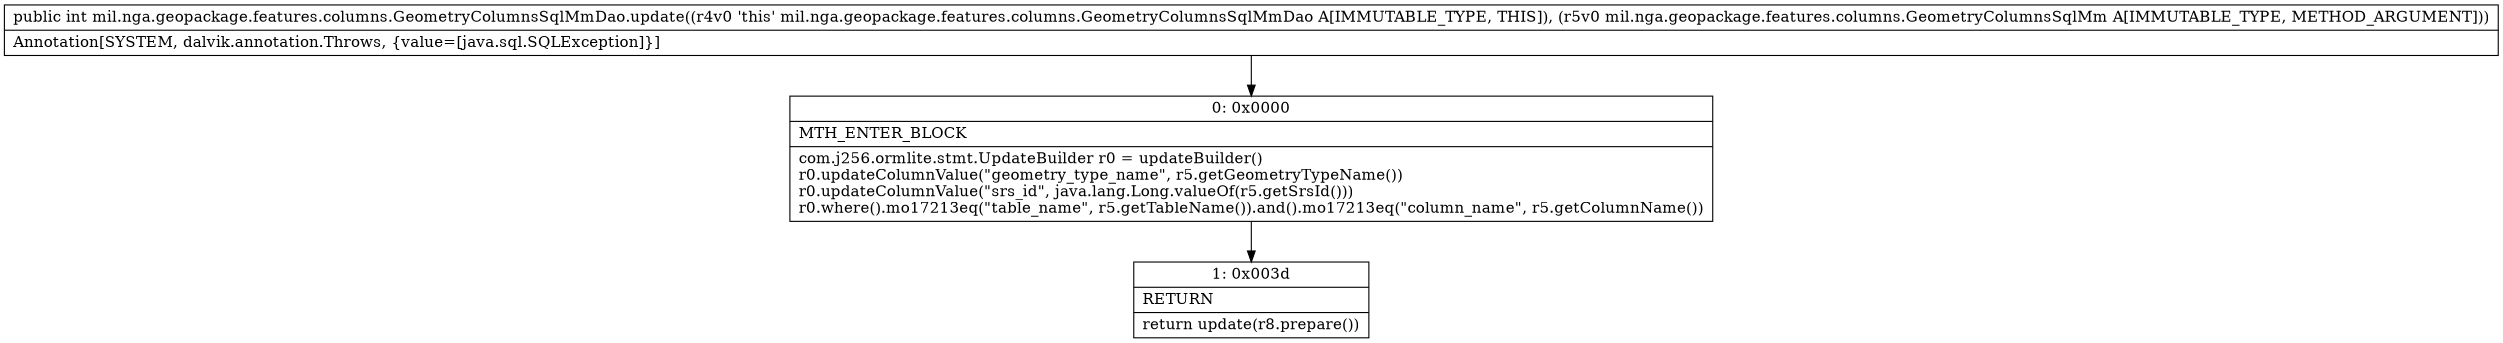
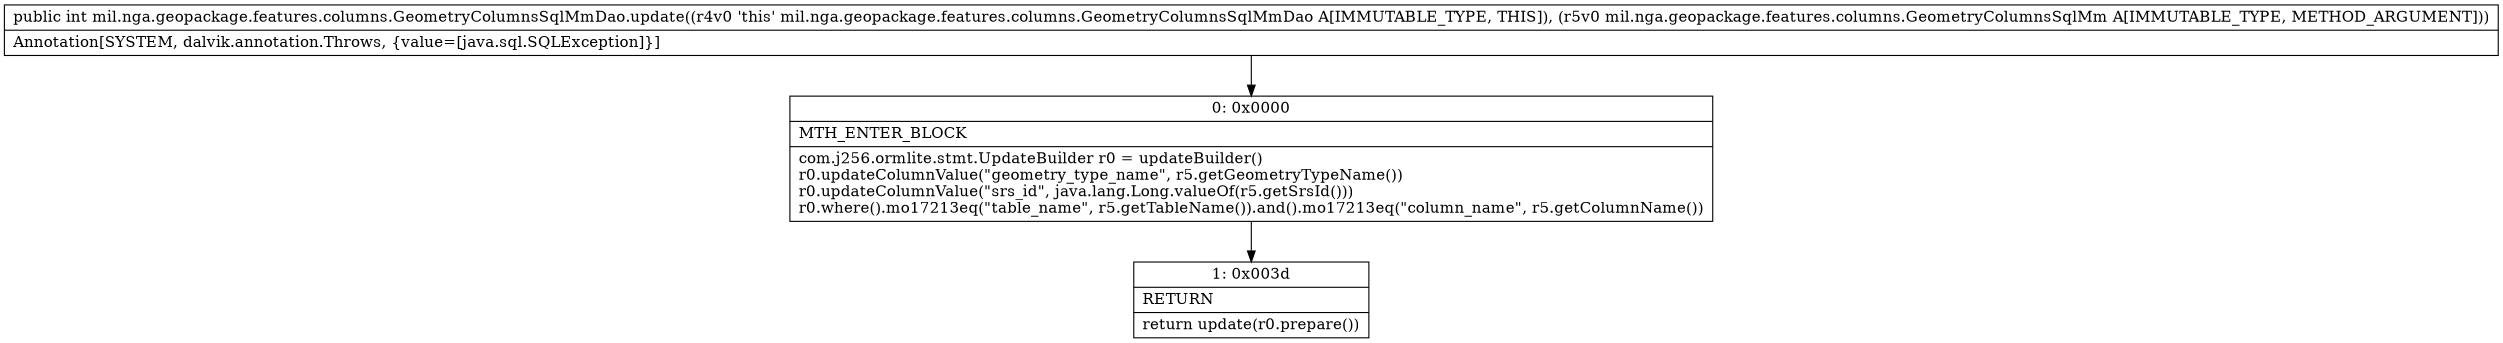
(1251, 325) -> (1251, 325)
